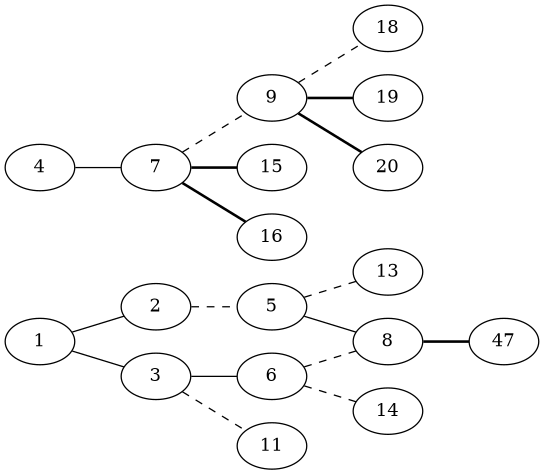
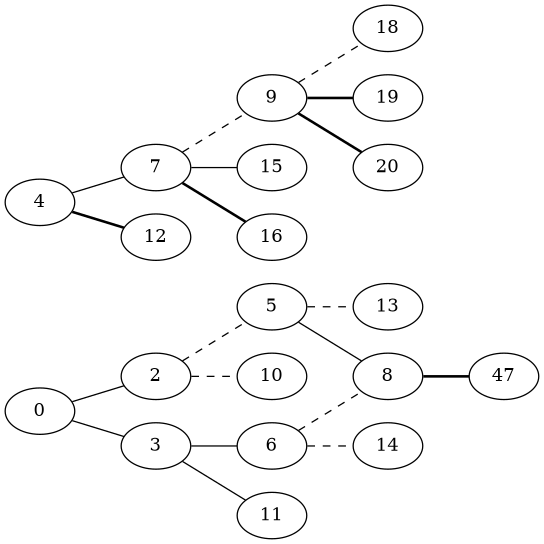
(214, 168) -> (214, 168)
none -> (156, 237)
(40, 342) -> (40, 411)
none -> (272, 376)
(214, 411) -> (214, 481)
